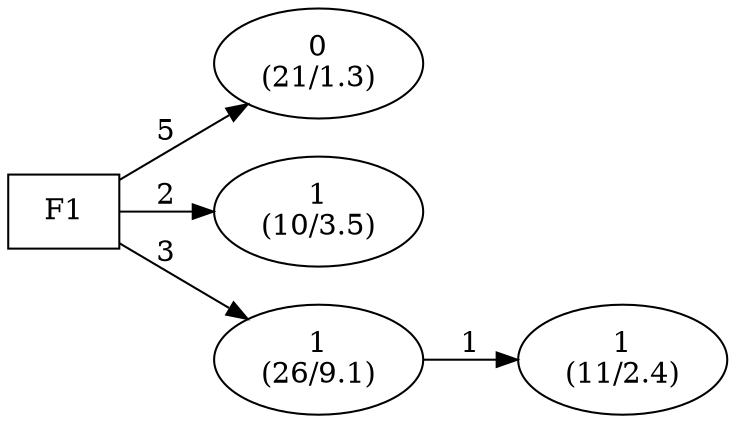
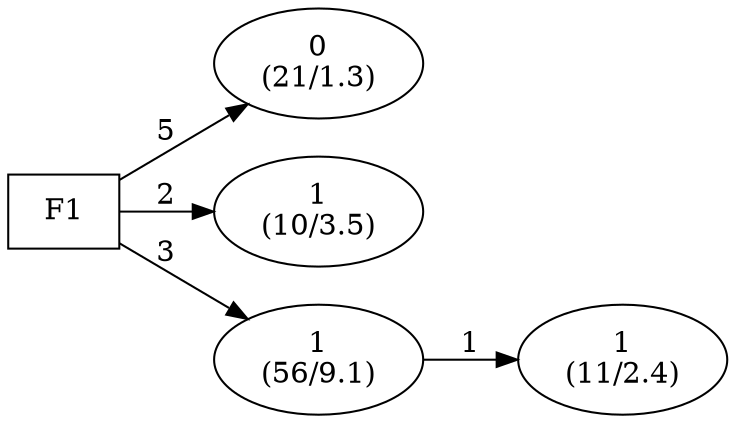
(319, 360) -> (319, 360)
